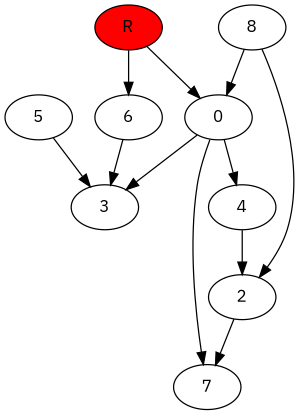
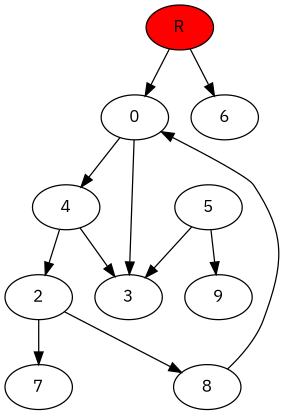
(118, 156) -> (94, 247)
(292, 159) -> (118, 339)
(193, 245) -> none
none -> (219, 297)
